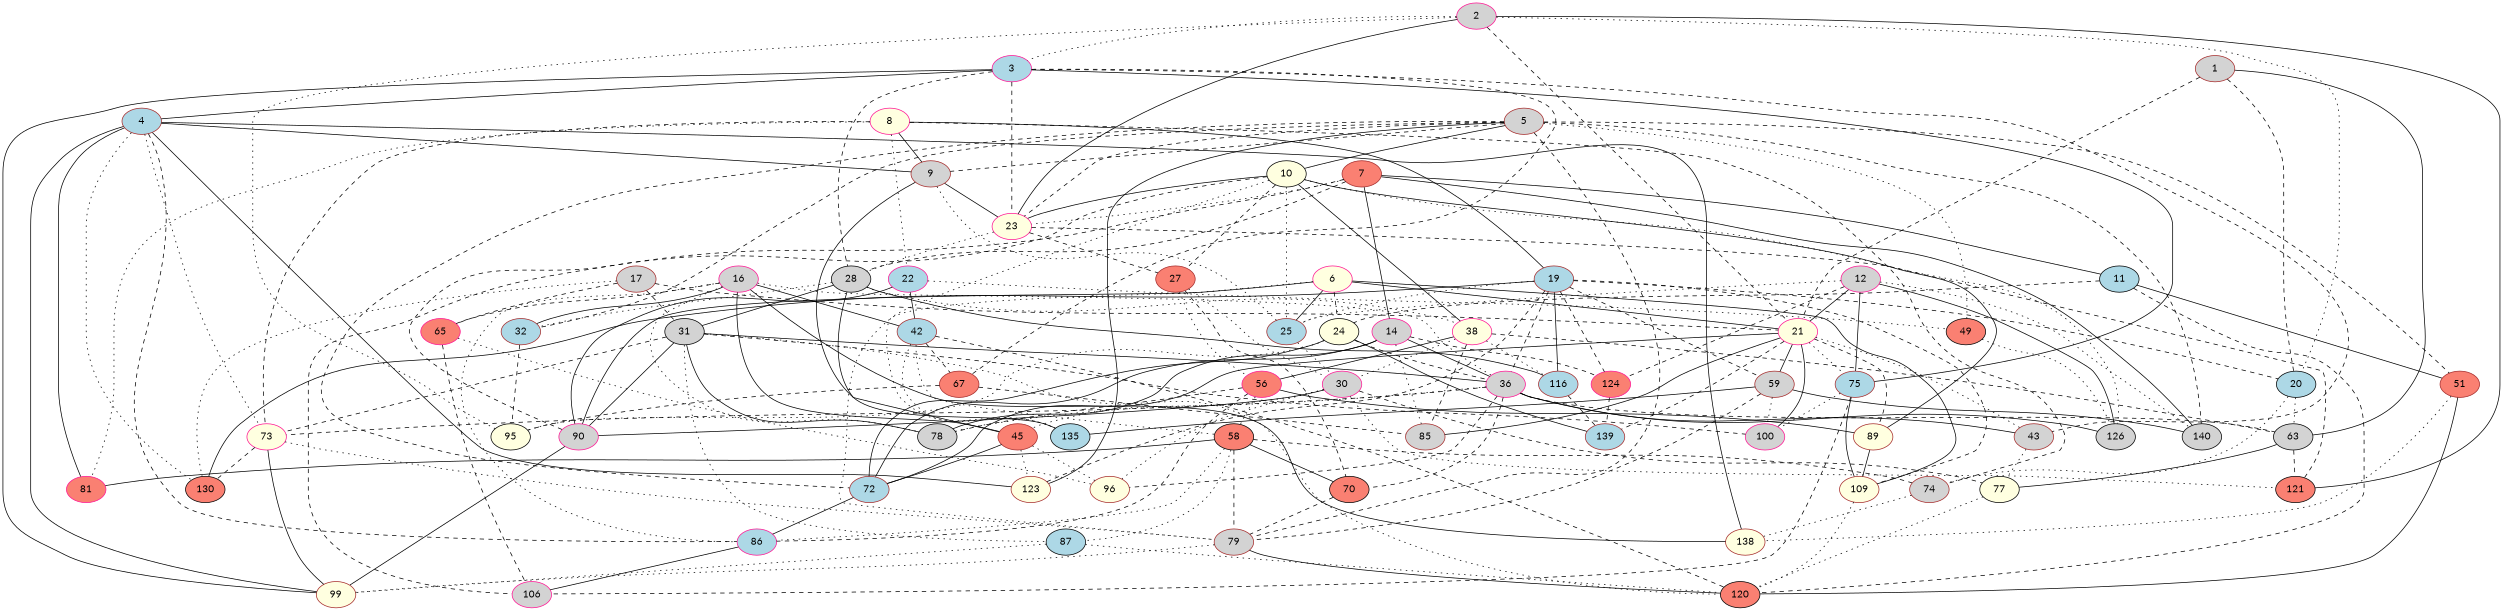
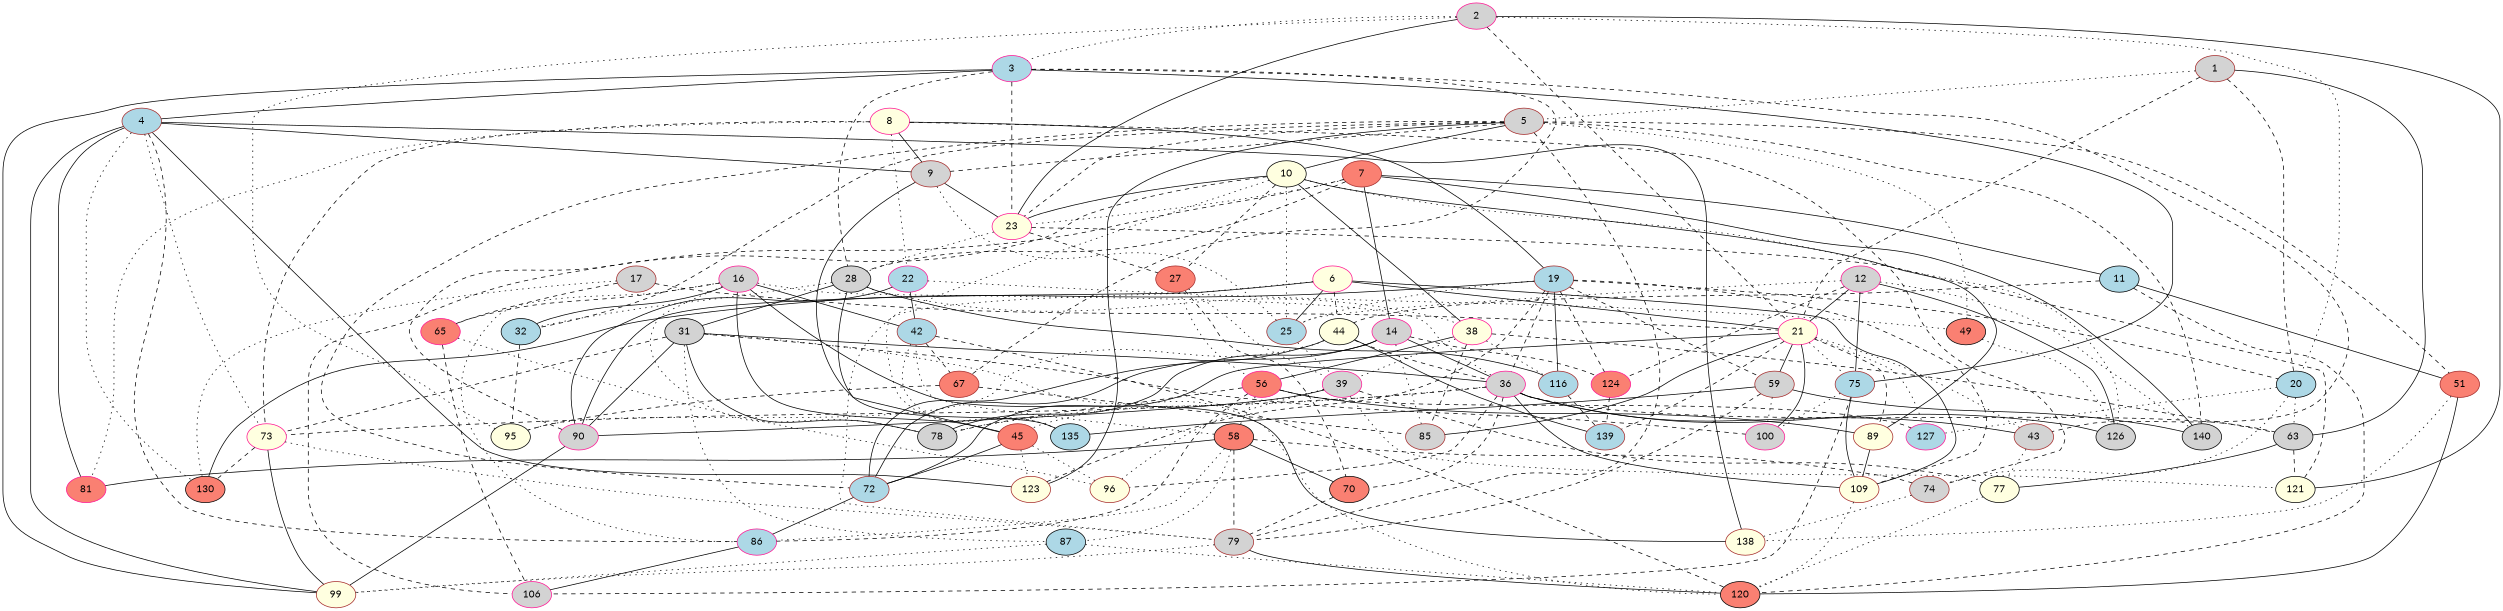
none -> (1870, 95)
(660, 305) -> none
(521, 332) -> (521, 332)
(1339, 332) -> (1339, 332)
(1342, 384) -> (1342, 384)
none -> (1926, 437)
none -> (1649, 467)
(2295, 489) -> (2295, 489)
